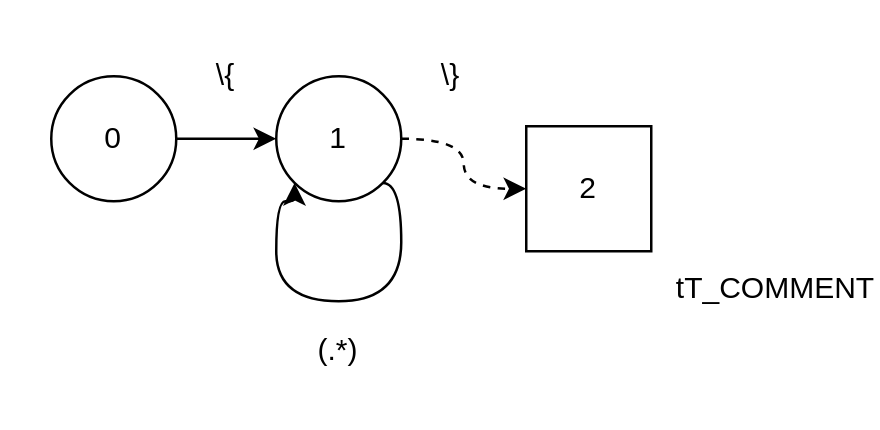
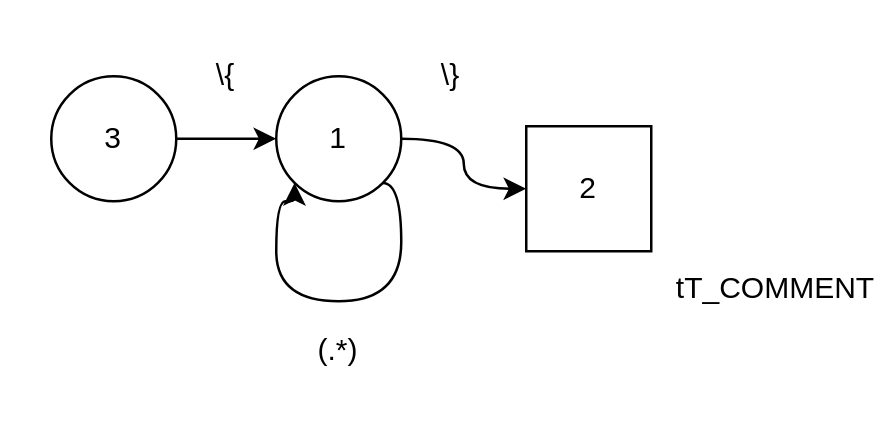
(114, 139) -> (114, 139)
(463, 158) -> (463, 158)
